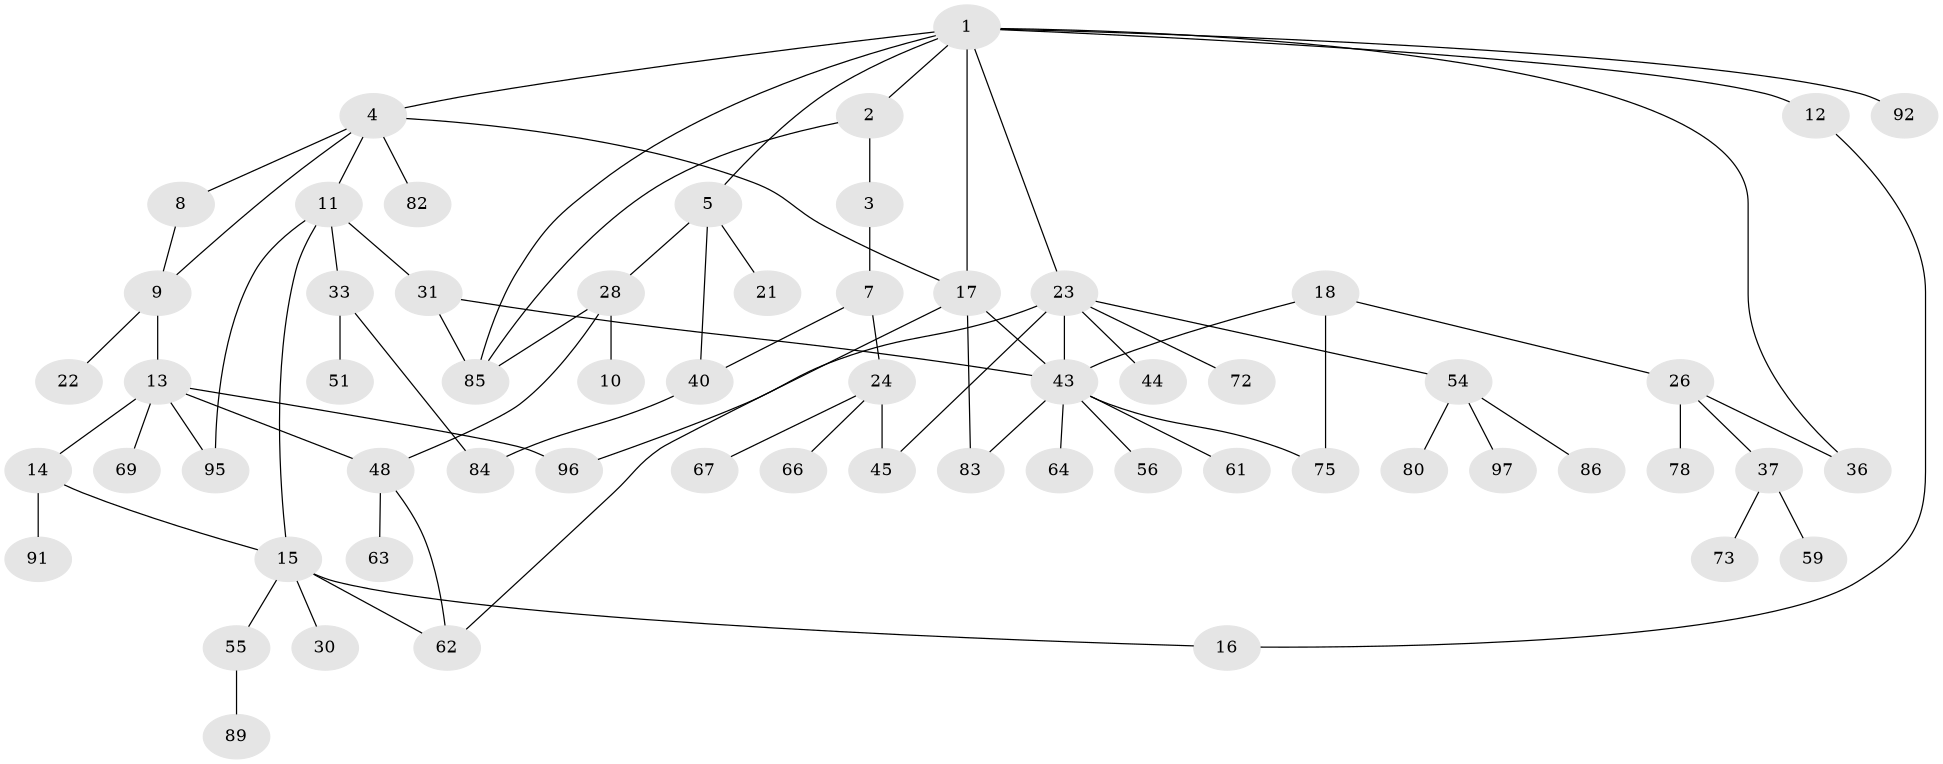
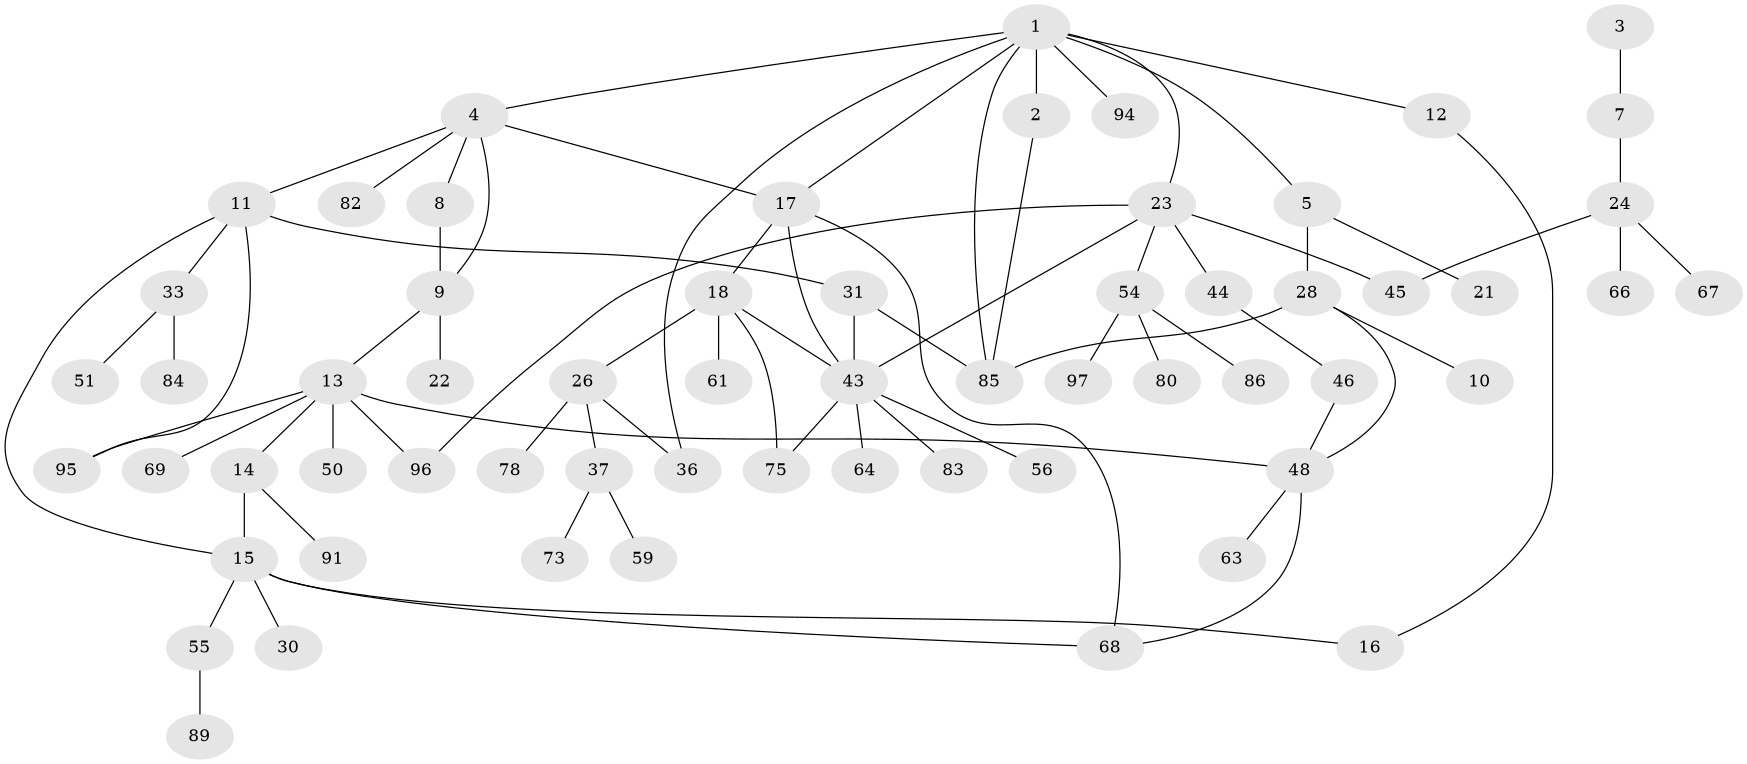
(1905, 116) -> (1125, 116)
(870, 160) -> none
(969, 375) -> (747, 256)
(700, 382) -> none
(1242, 382) -> none
none -> (1344, 382)
(1151, 426) -> (719, 338)
none -> (333, 471)
(447, 648) -> (1110, 648)
